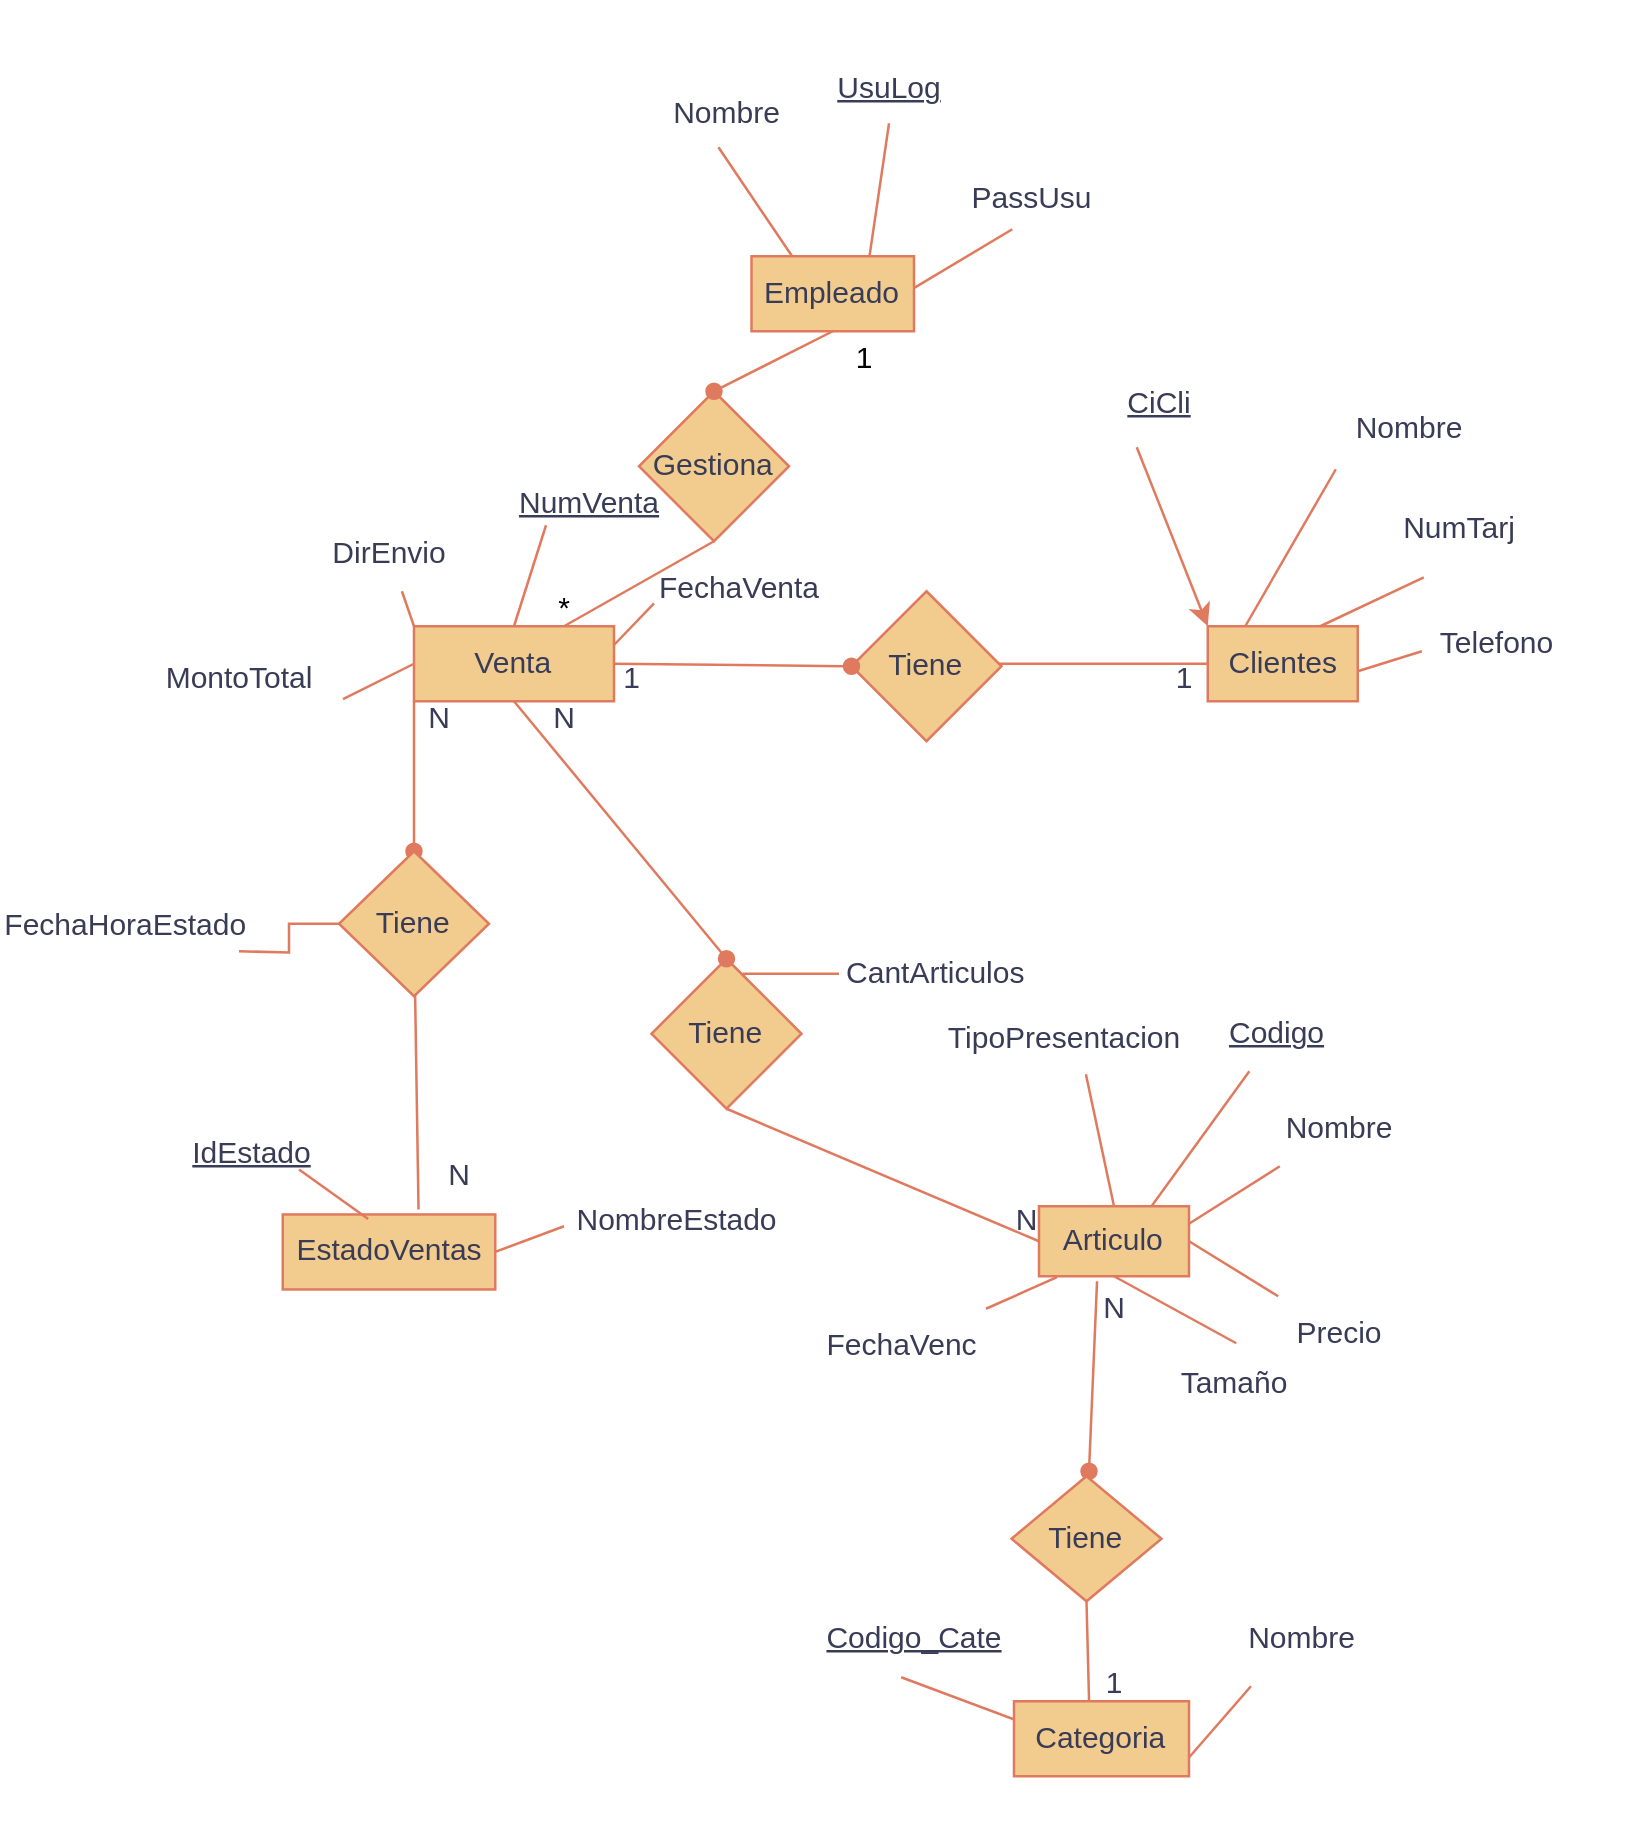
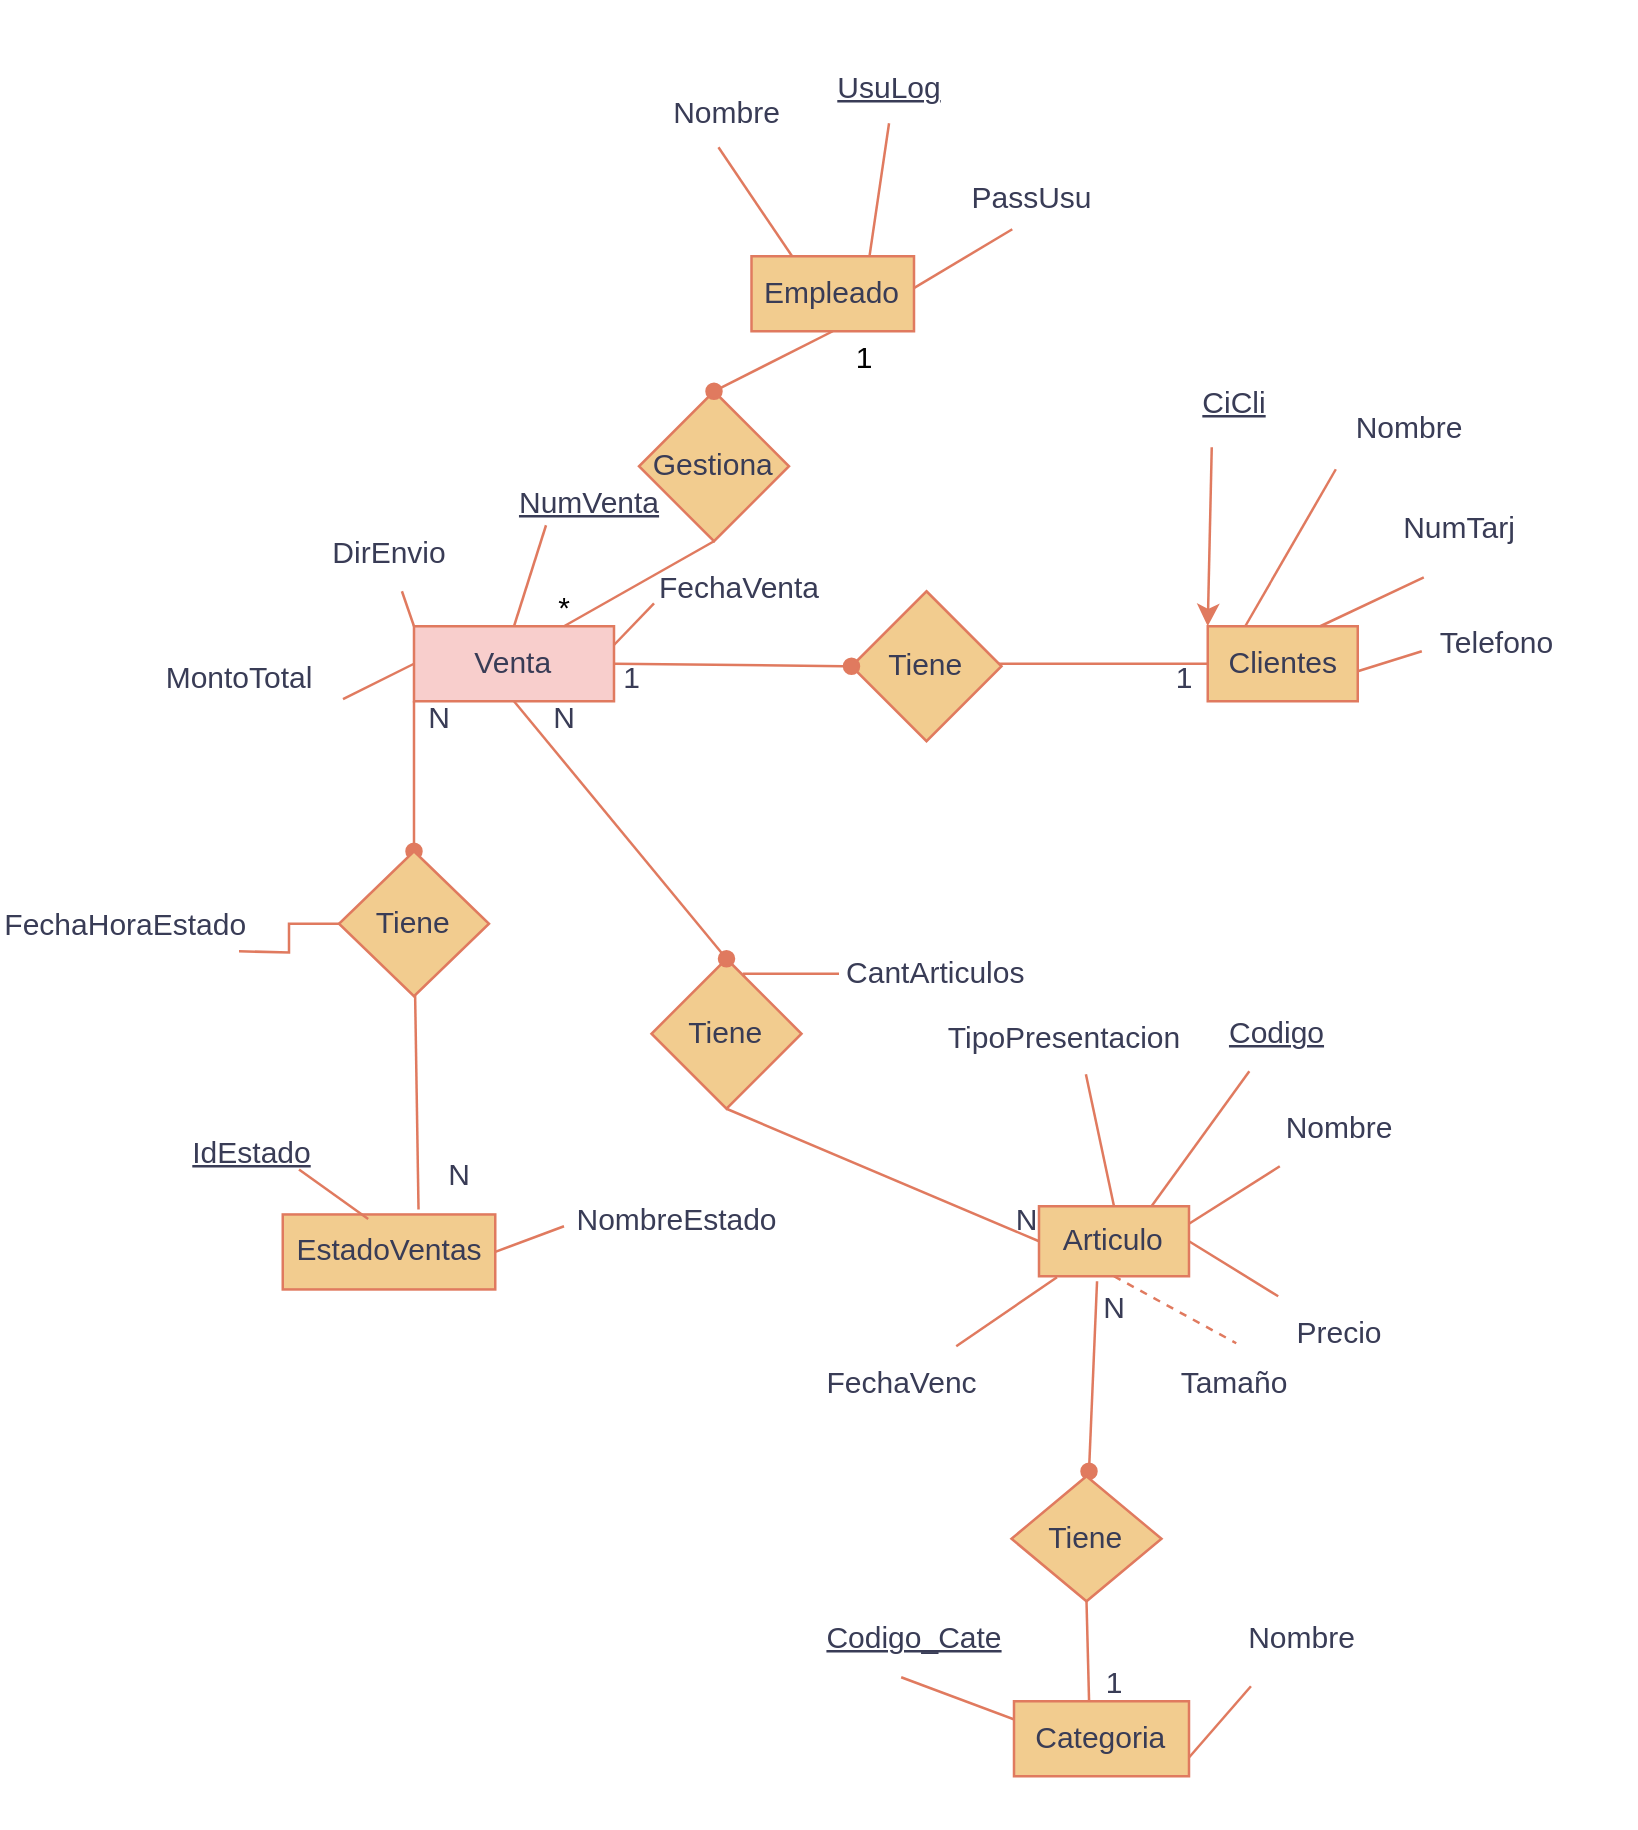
(1158, 404) -> (1233, 404)
(514, 664) -> (514, 664)
(1176, 1310) -> (1176, 1310)
(901, 1346) -> (901, 1384)
